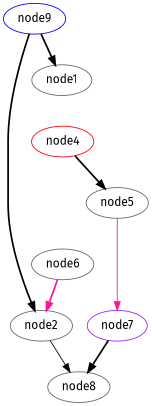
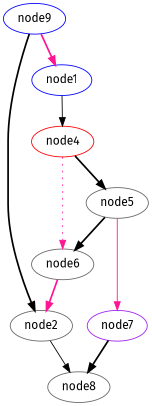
(46, 46) -> (46, 46)
(62, 80) -> (62, 80)
none -> (62, 107)
none -> (63, 199)
none -> (93, 231)
